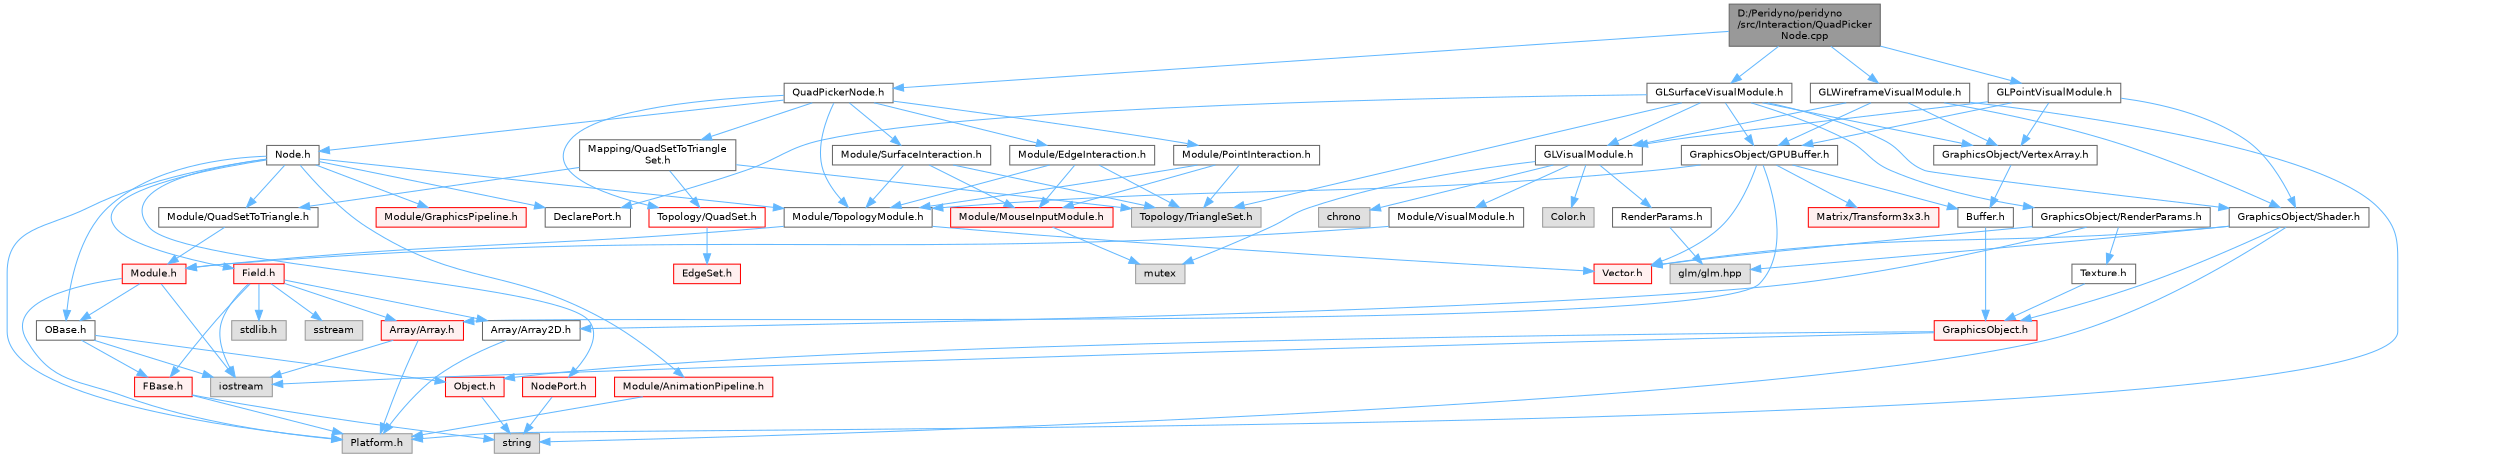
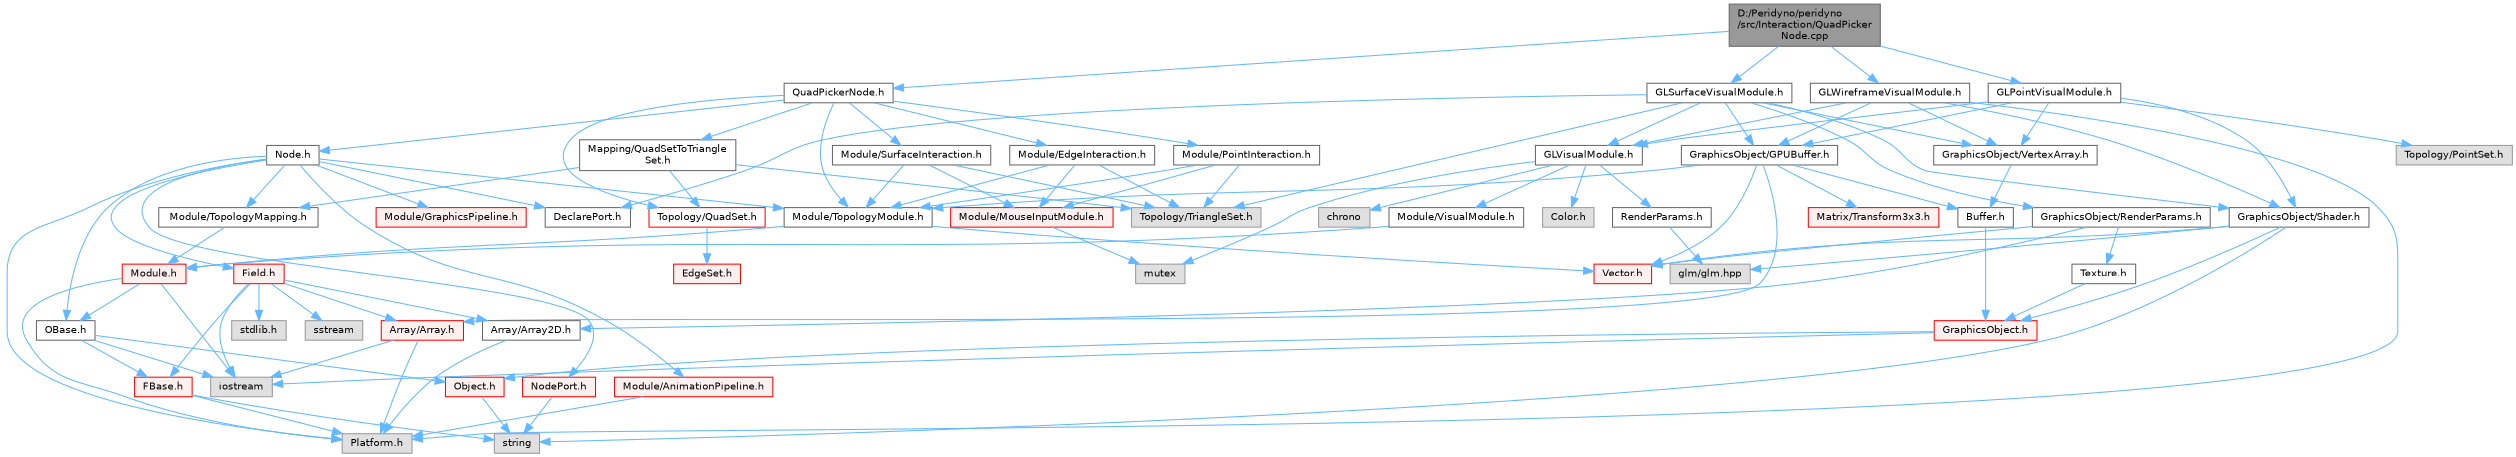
none -> (2454, 155)
(238, 217) -> (238, 217)
